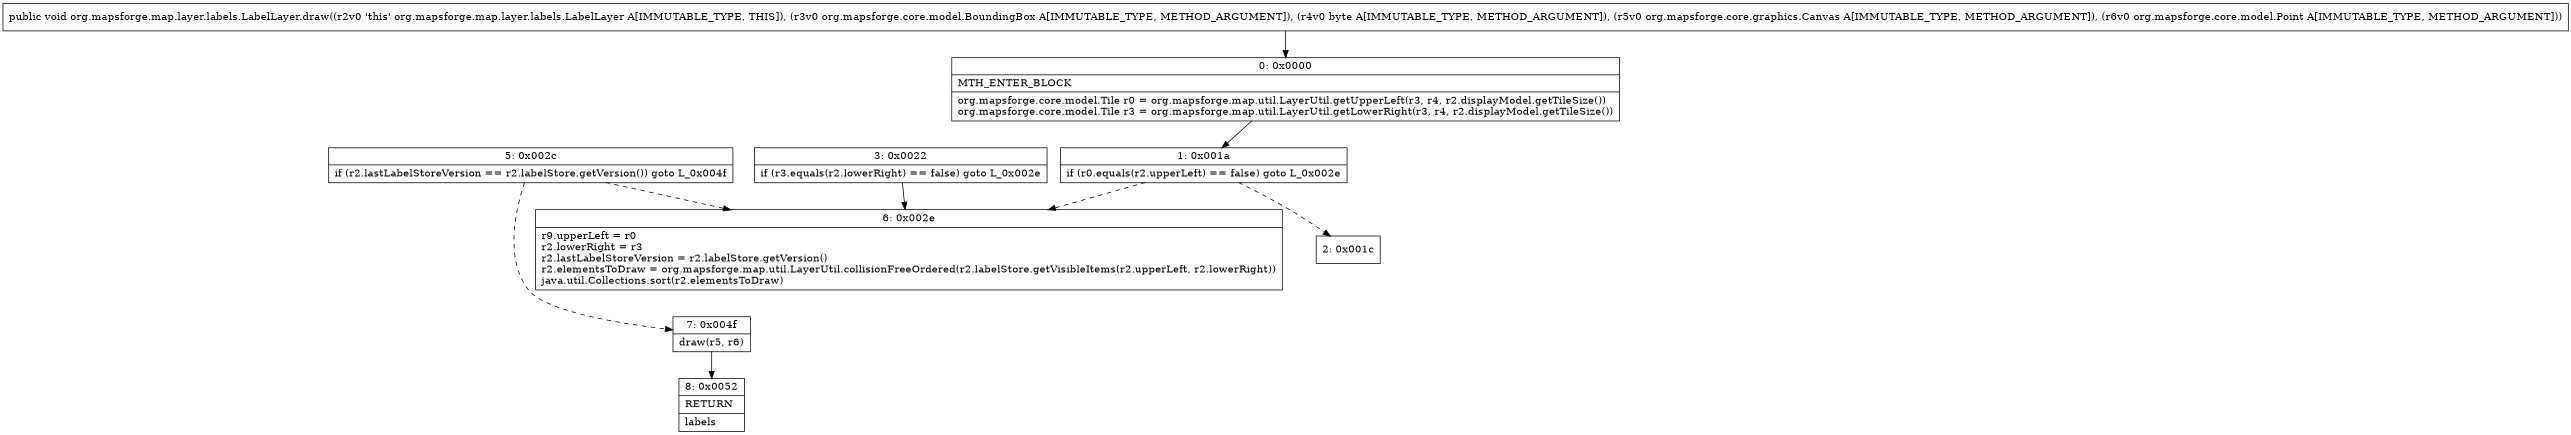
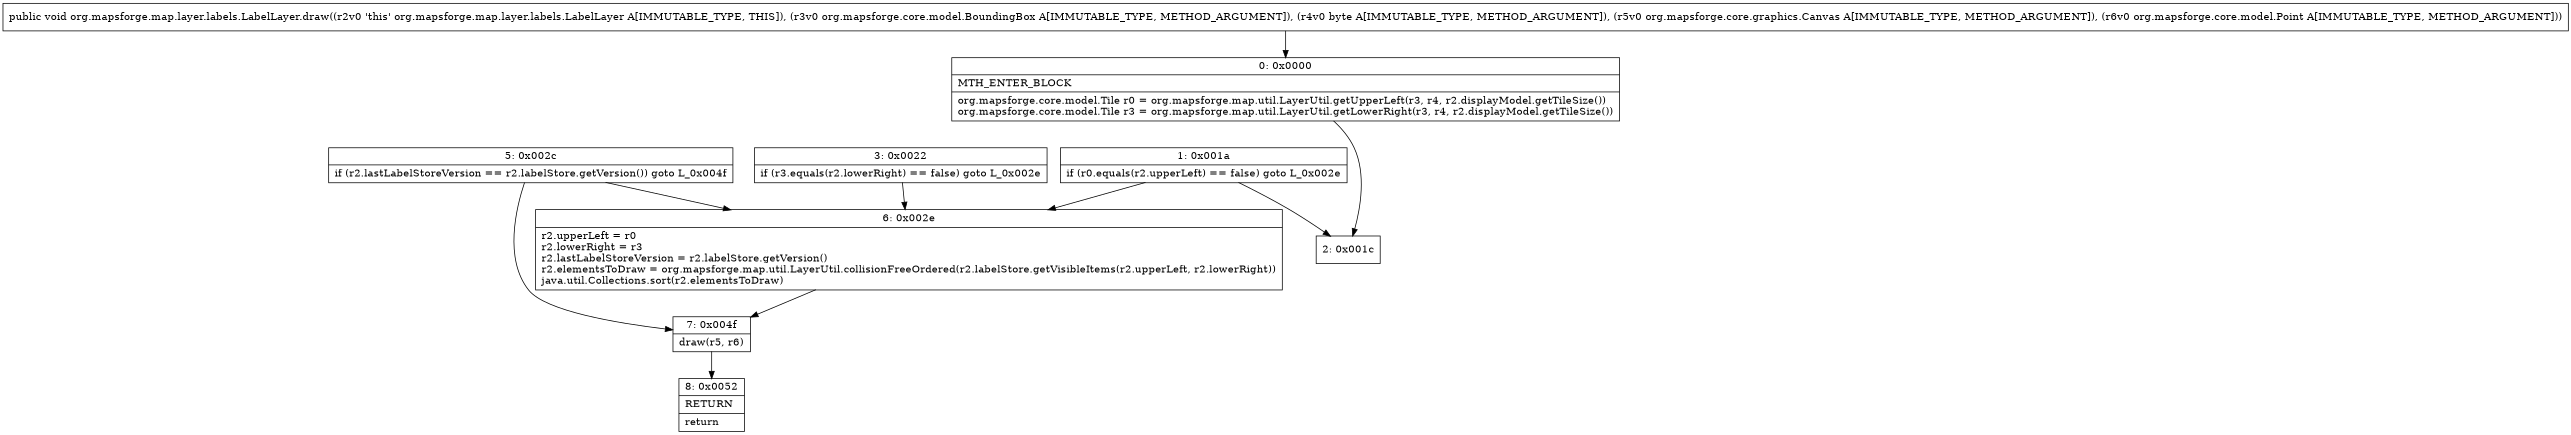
(1240, 132) -> (1360, 171)
(664, 195) -> (664, 195)
(1100, 195) -> (1100, 195)
(1282, 206) -> (1282, 206)
(589, 236) -> (589, 236)
(541, 300) -> (541, 300)
none -> (787, 302)
(701, 422) -> (702, 422)
